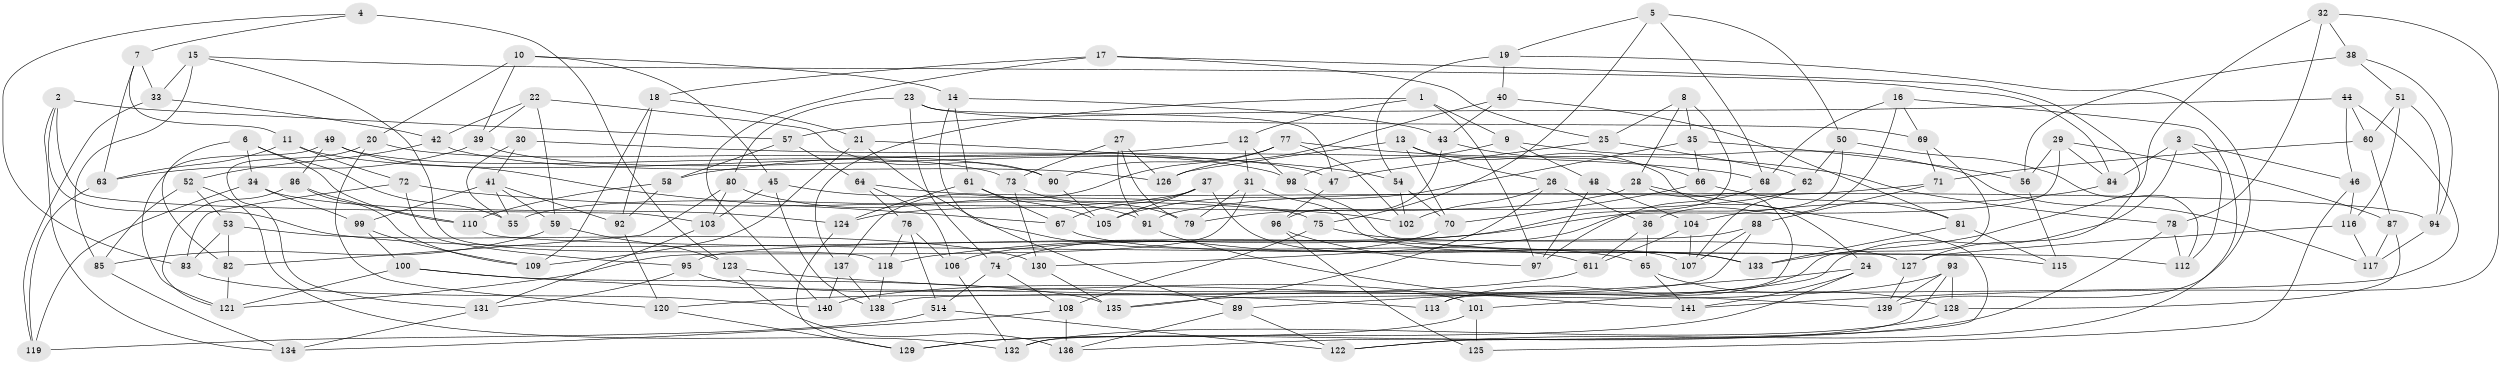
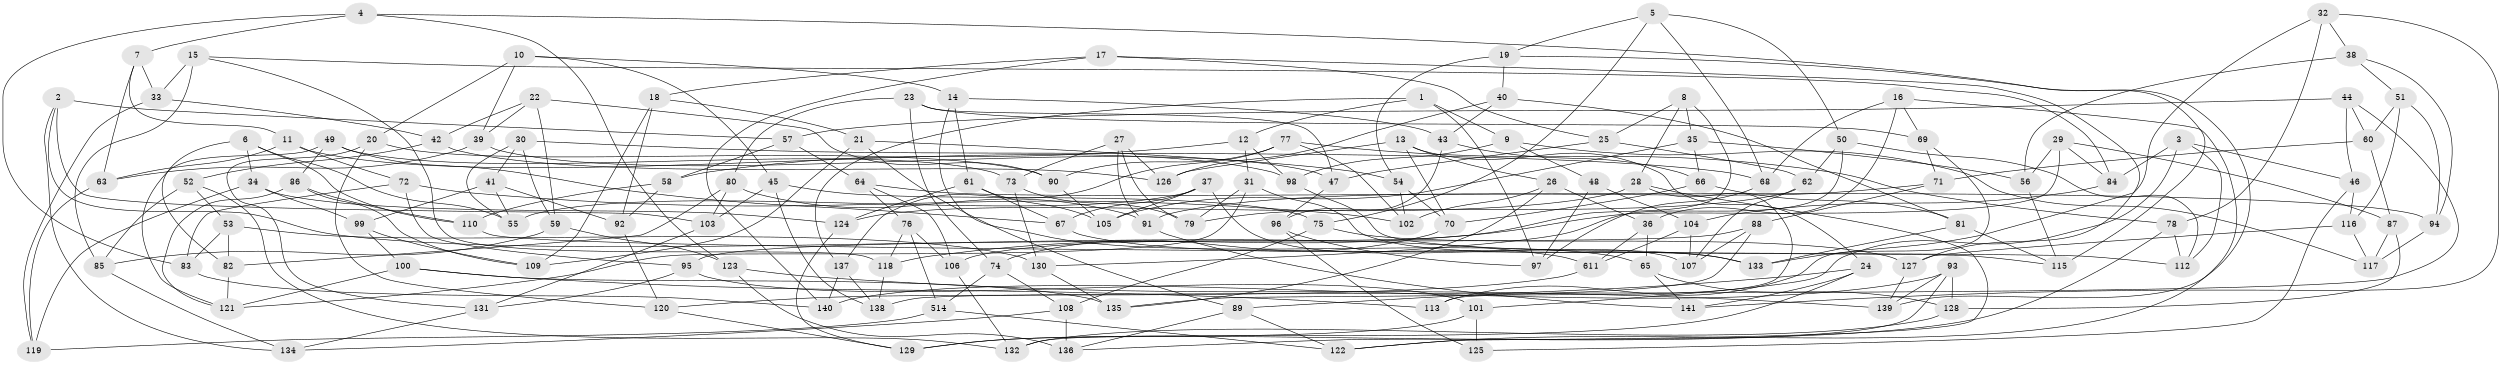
none -> (1394, 39)
(521, 202) -> (534, 184)
